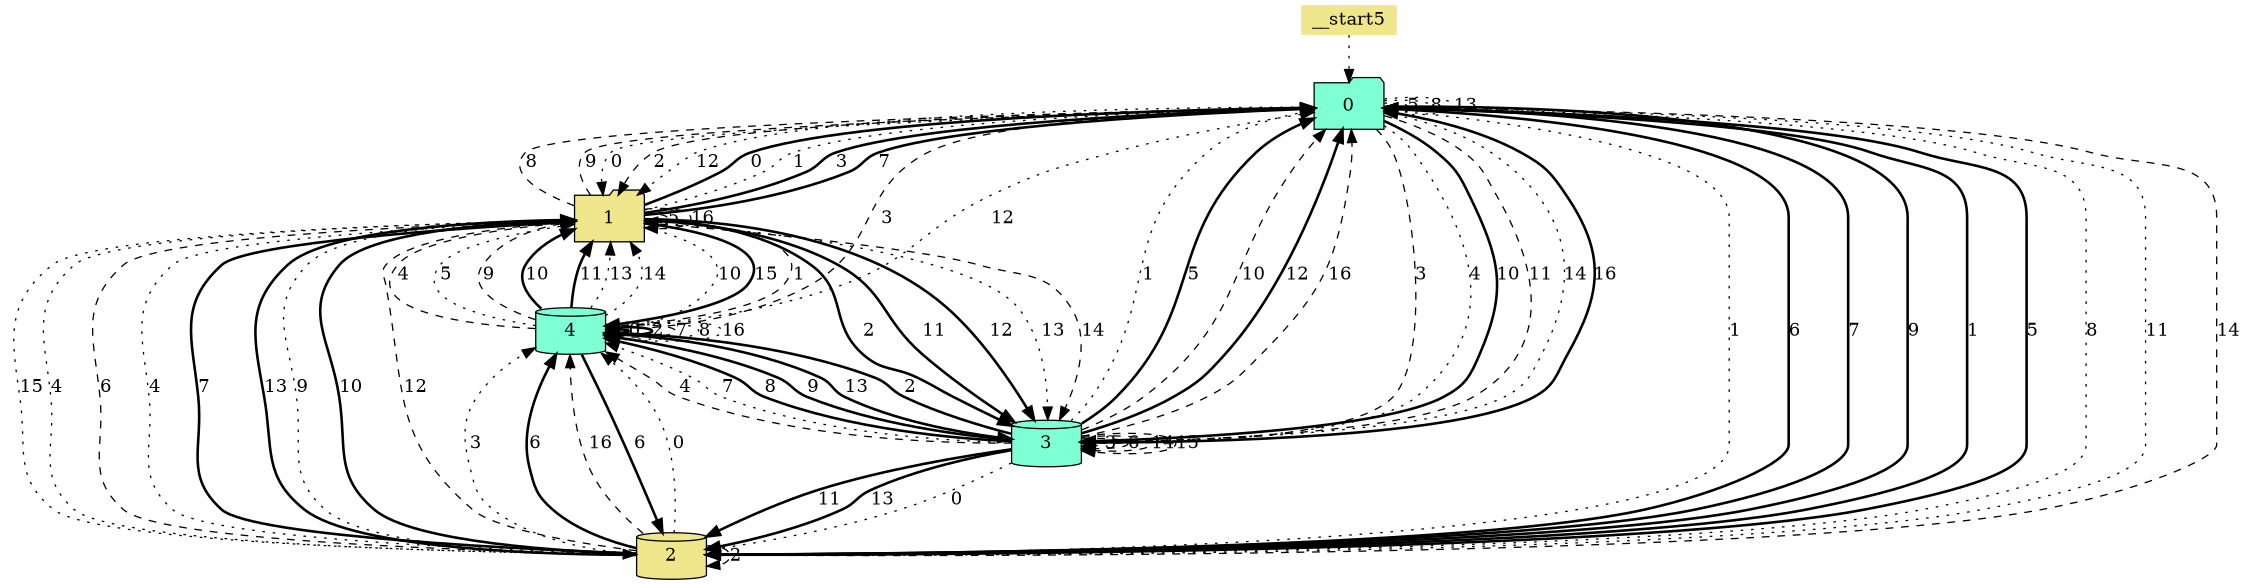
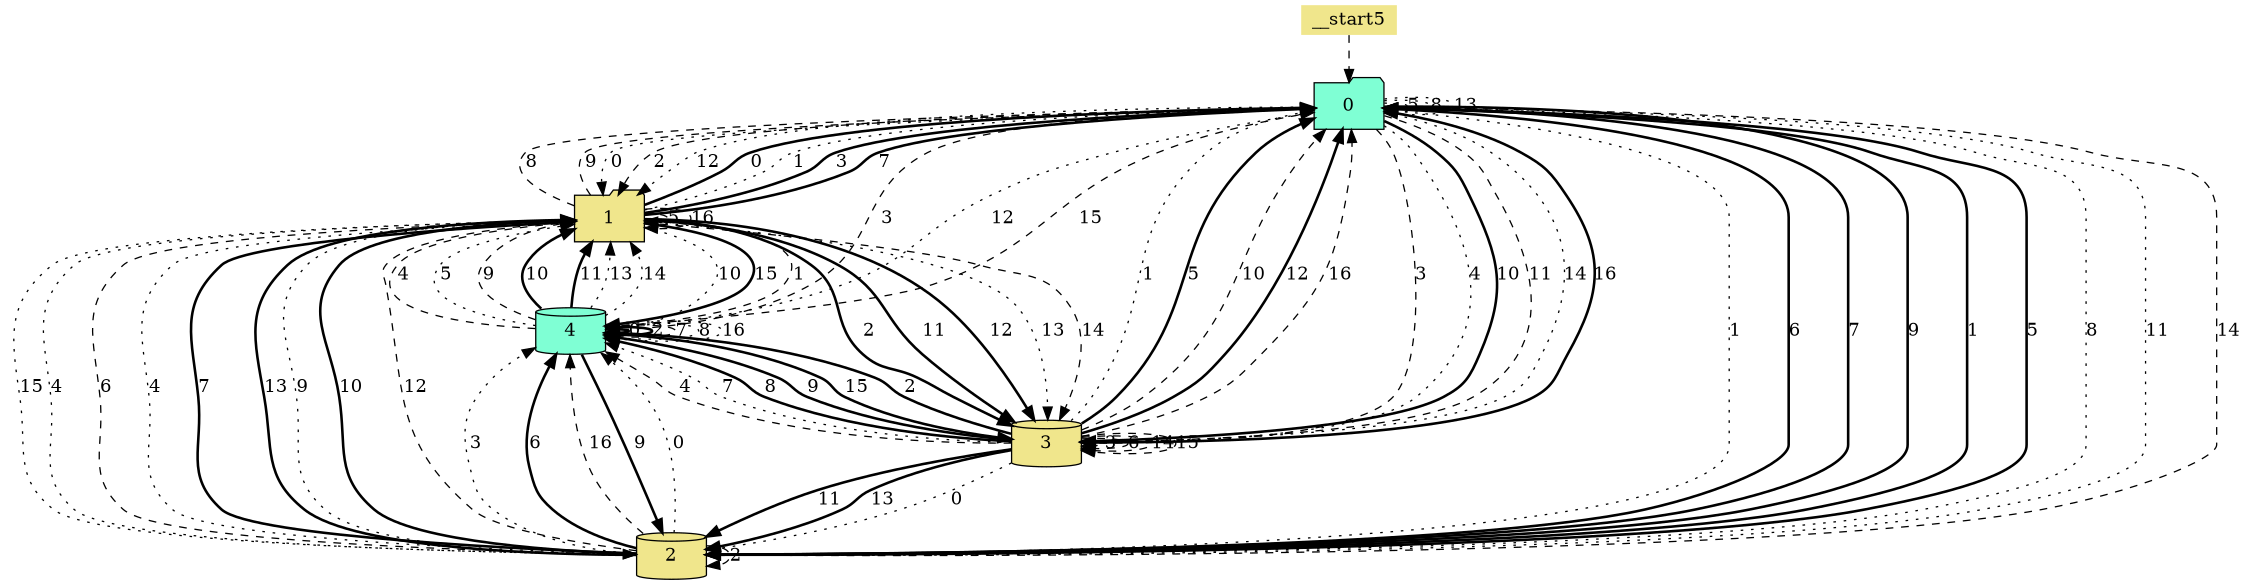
(1349, 52) -> (1349, 52)
none -> (998, 255)
(857, 387) -> (857, 387)
(640, 444) -> (640, 444)
(1047, 444) -> (1047, 444)
